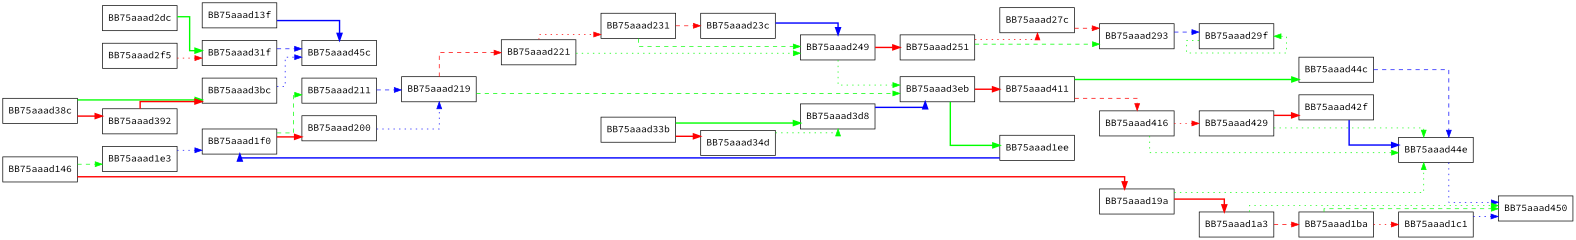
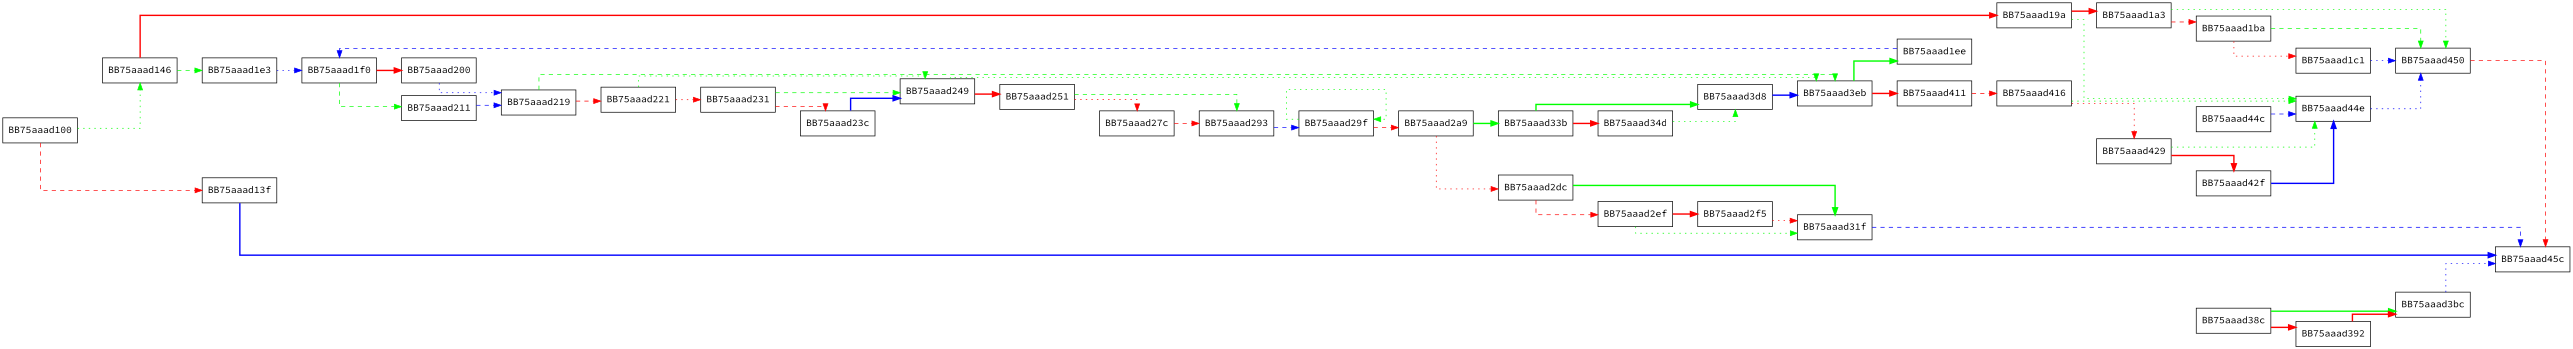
(1183, 79) -> none
none -> (2546, 113)
none -> (1436, 123)
none -> (40, 130)
(620, 158) -> (1117, 48)
none -> (1635, 214)
